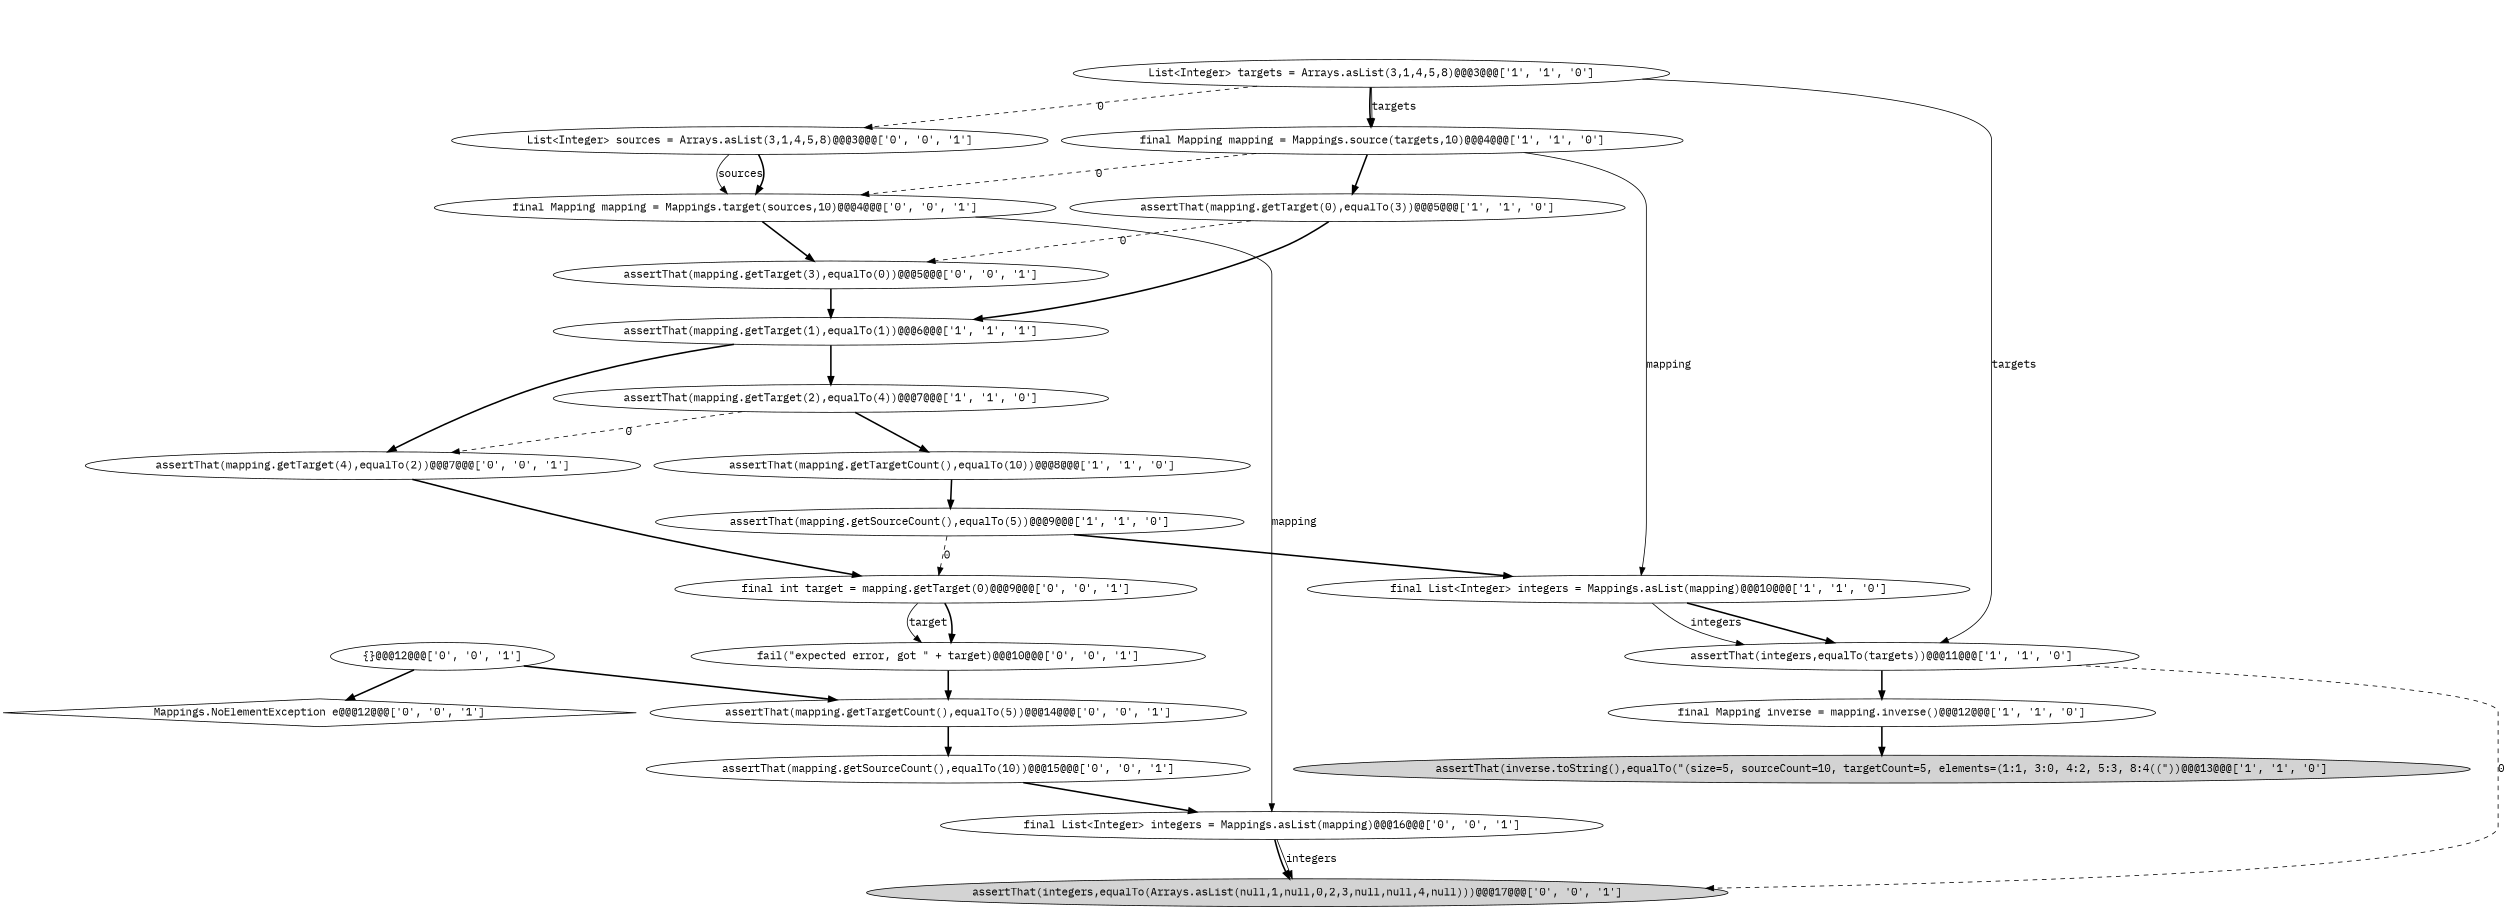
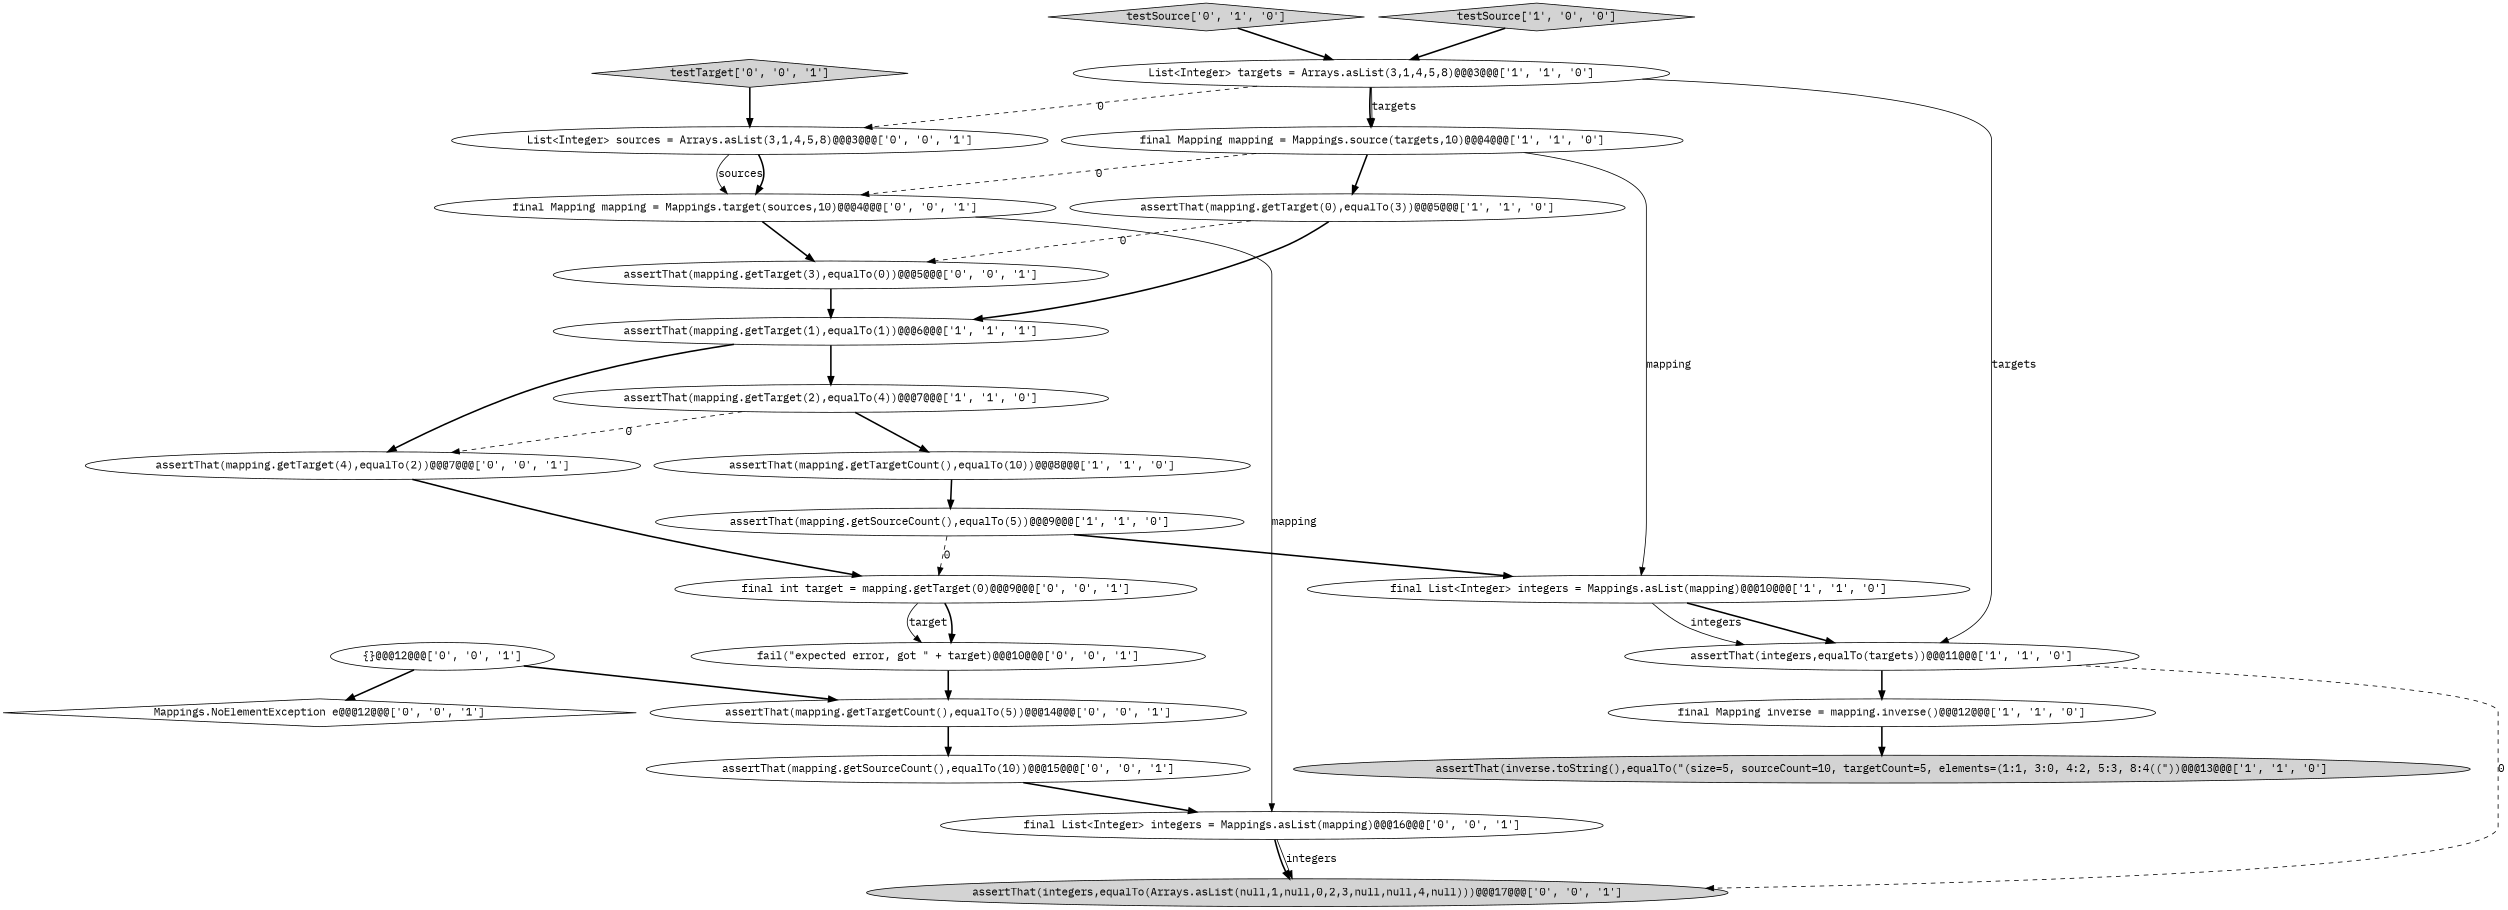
none -> (1206, 17)
none -> (1537, 17)
none -> (750, 73)
